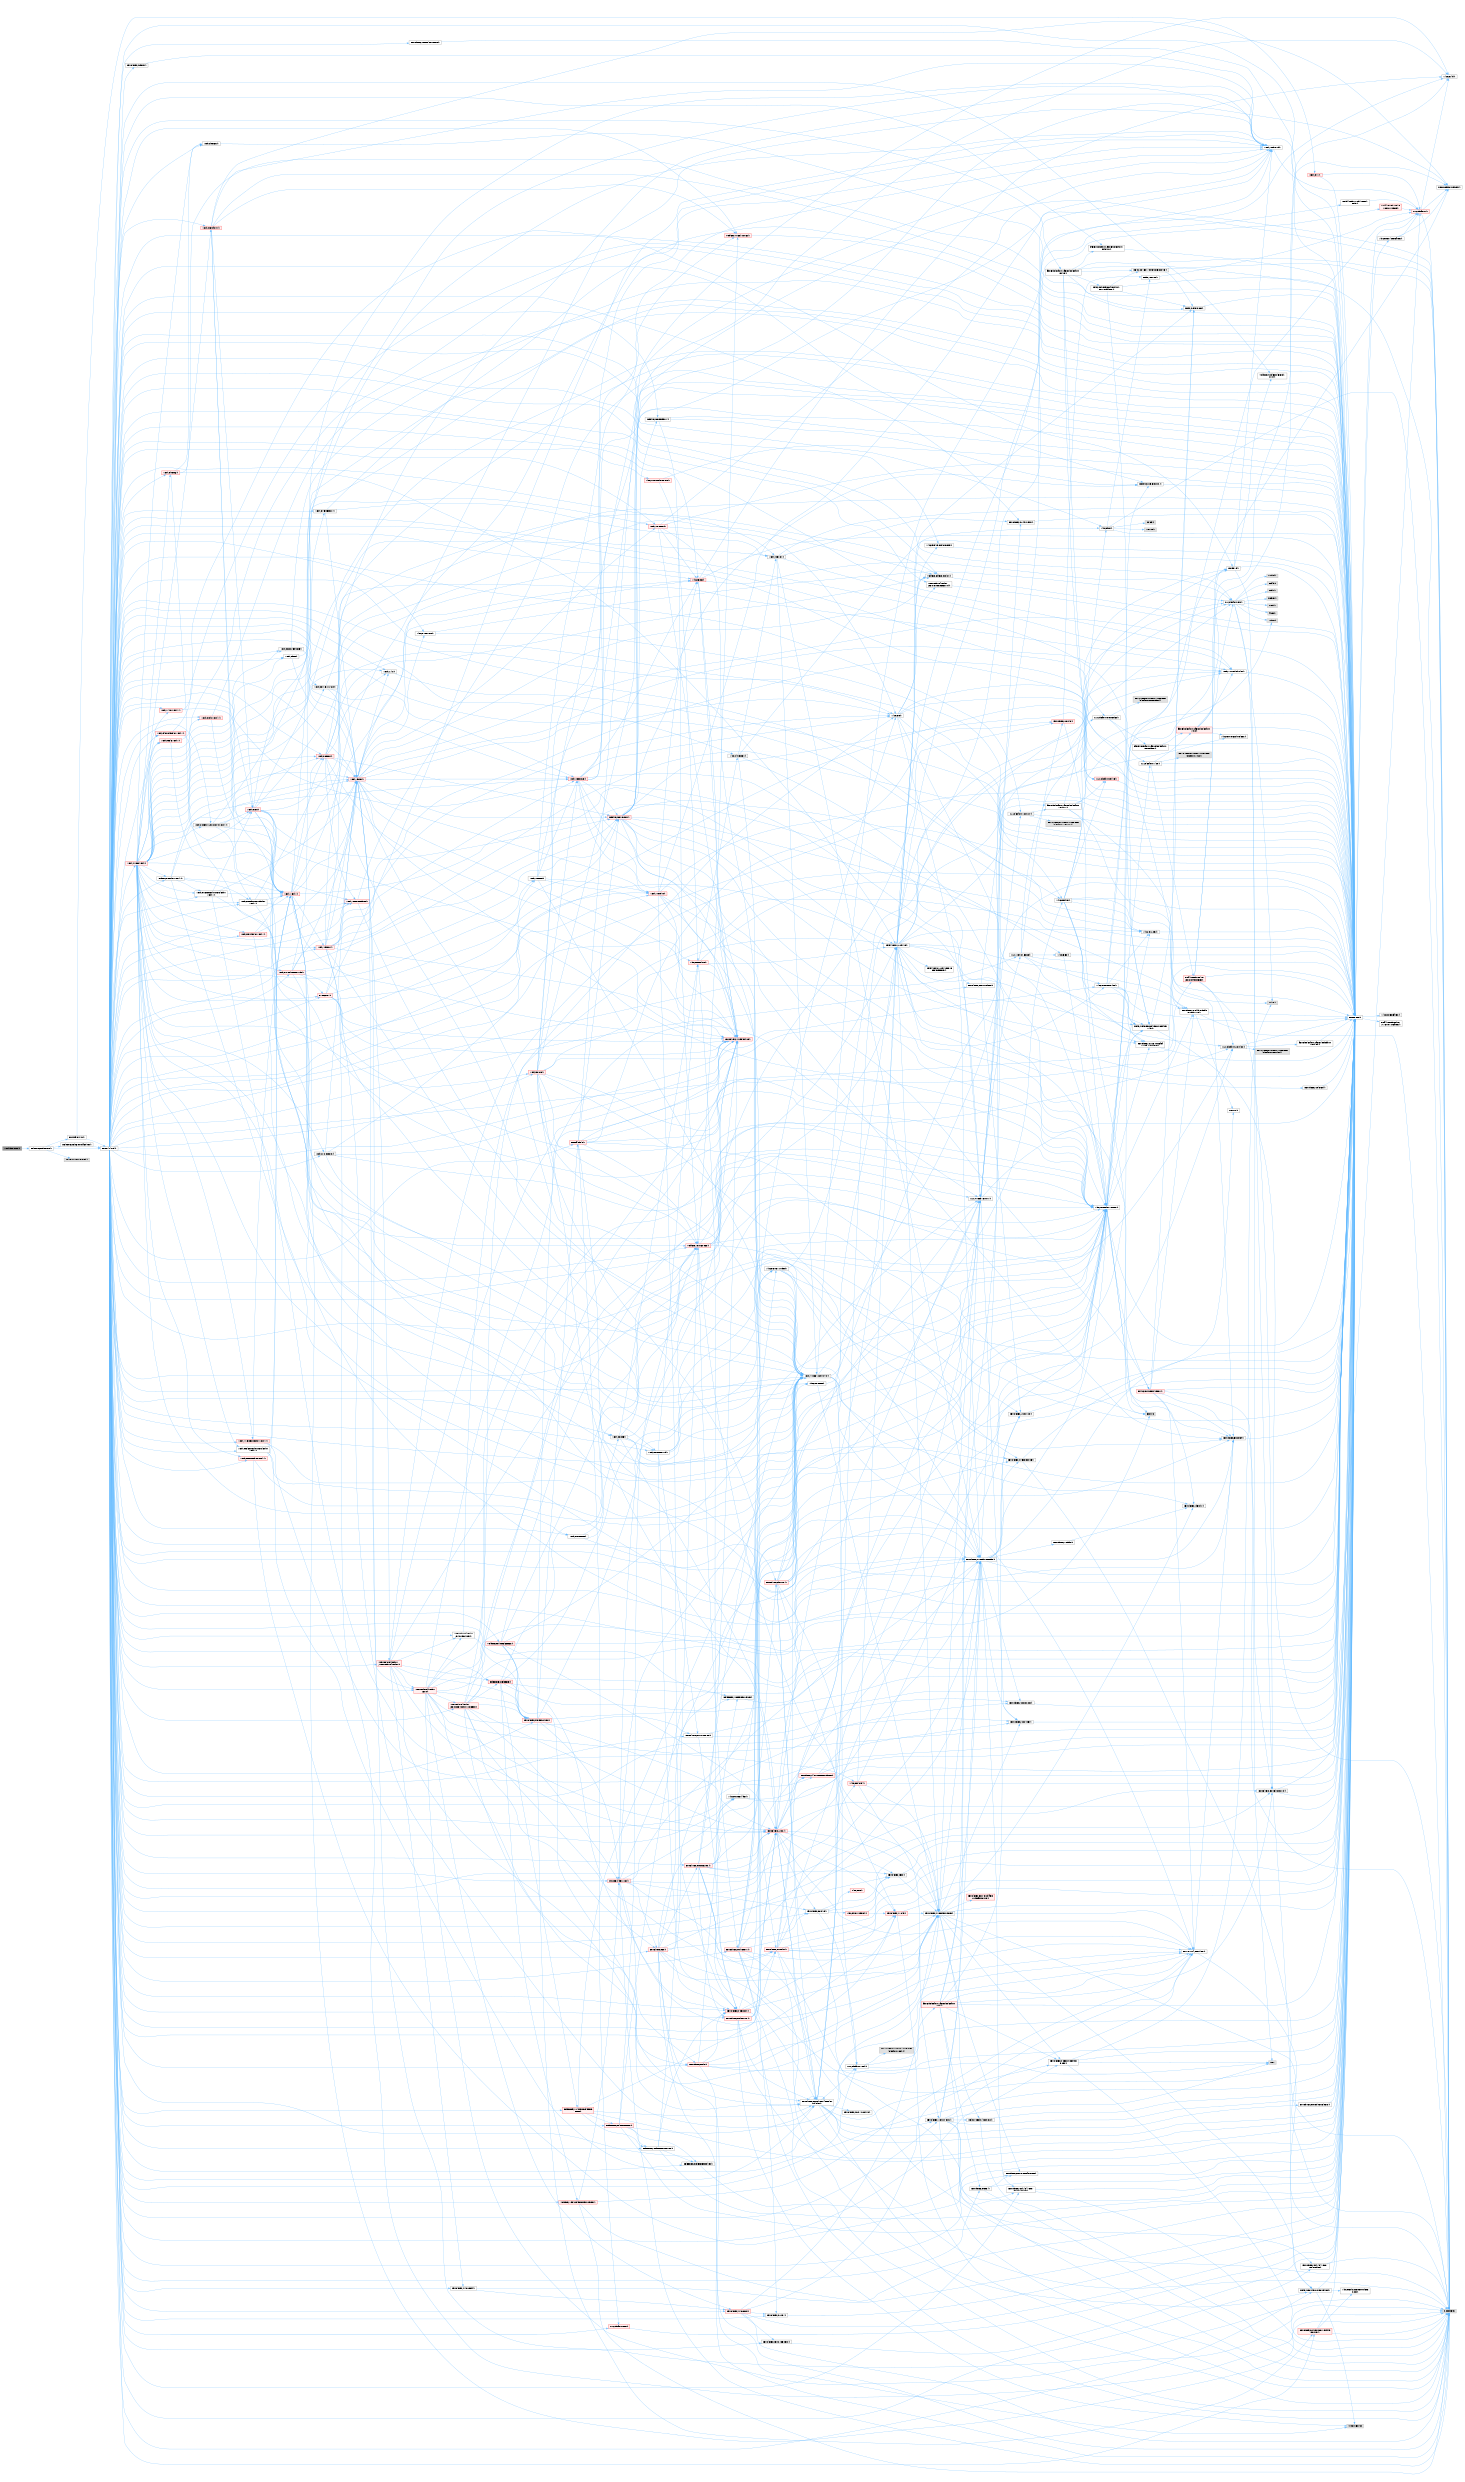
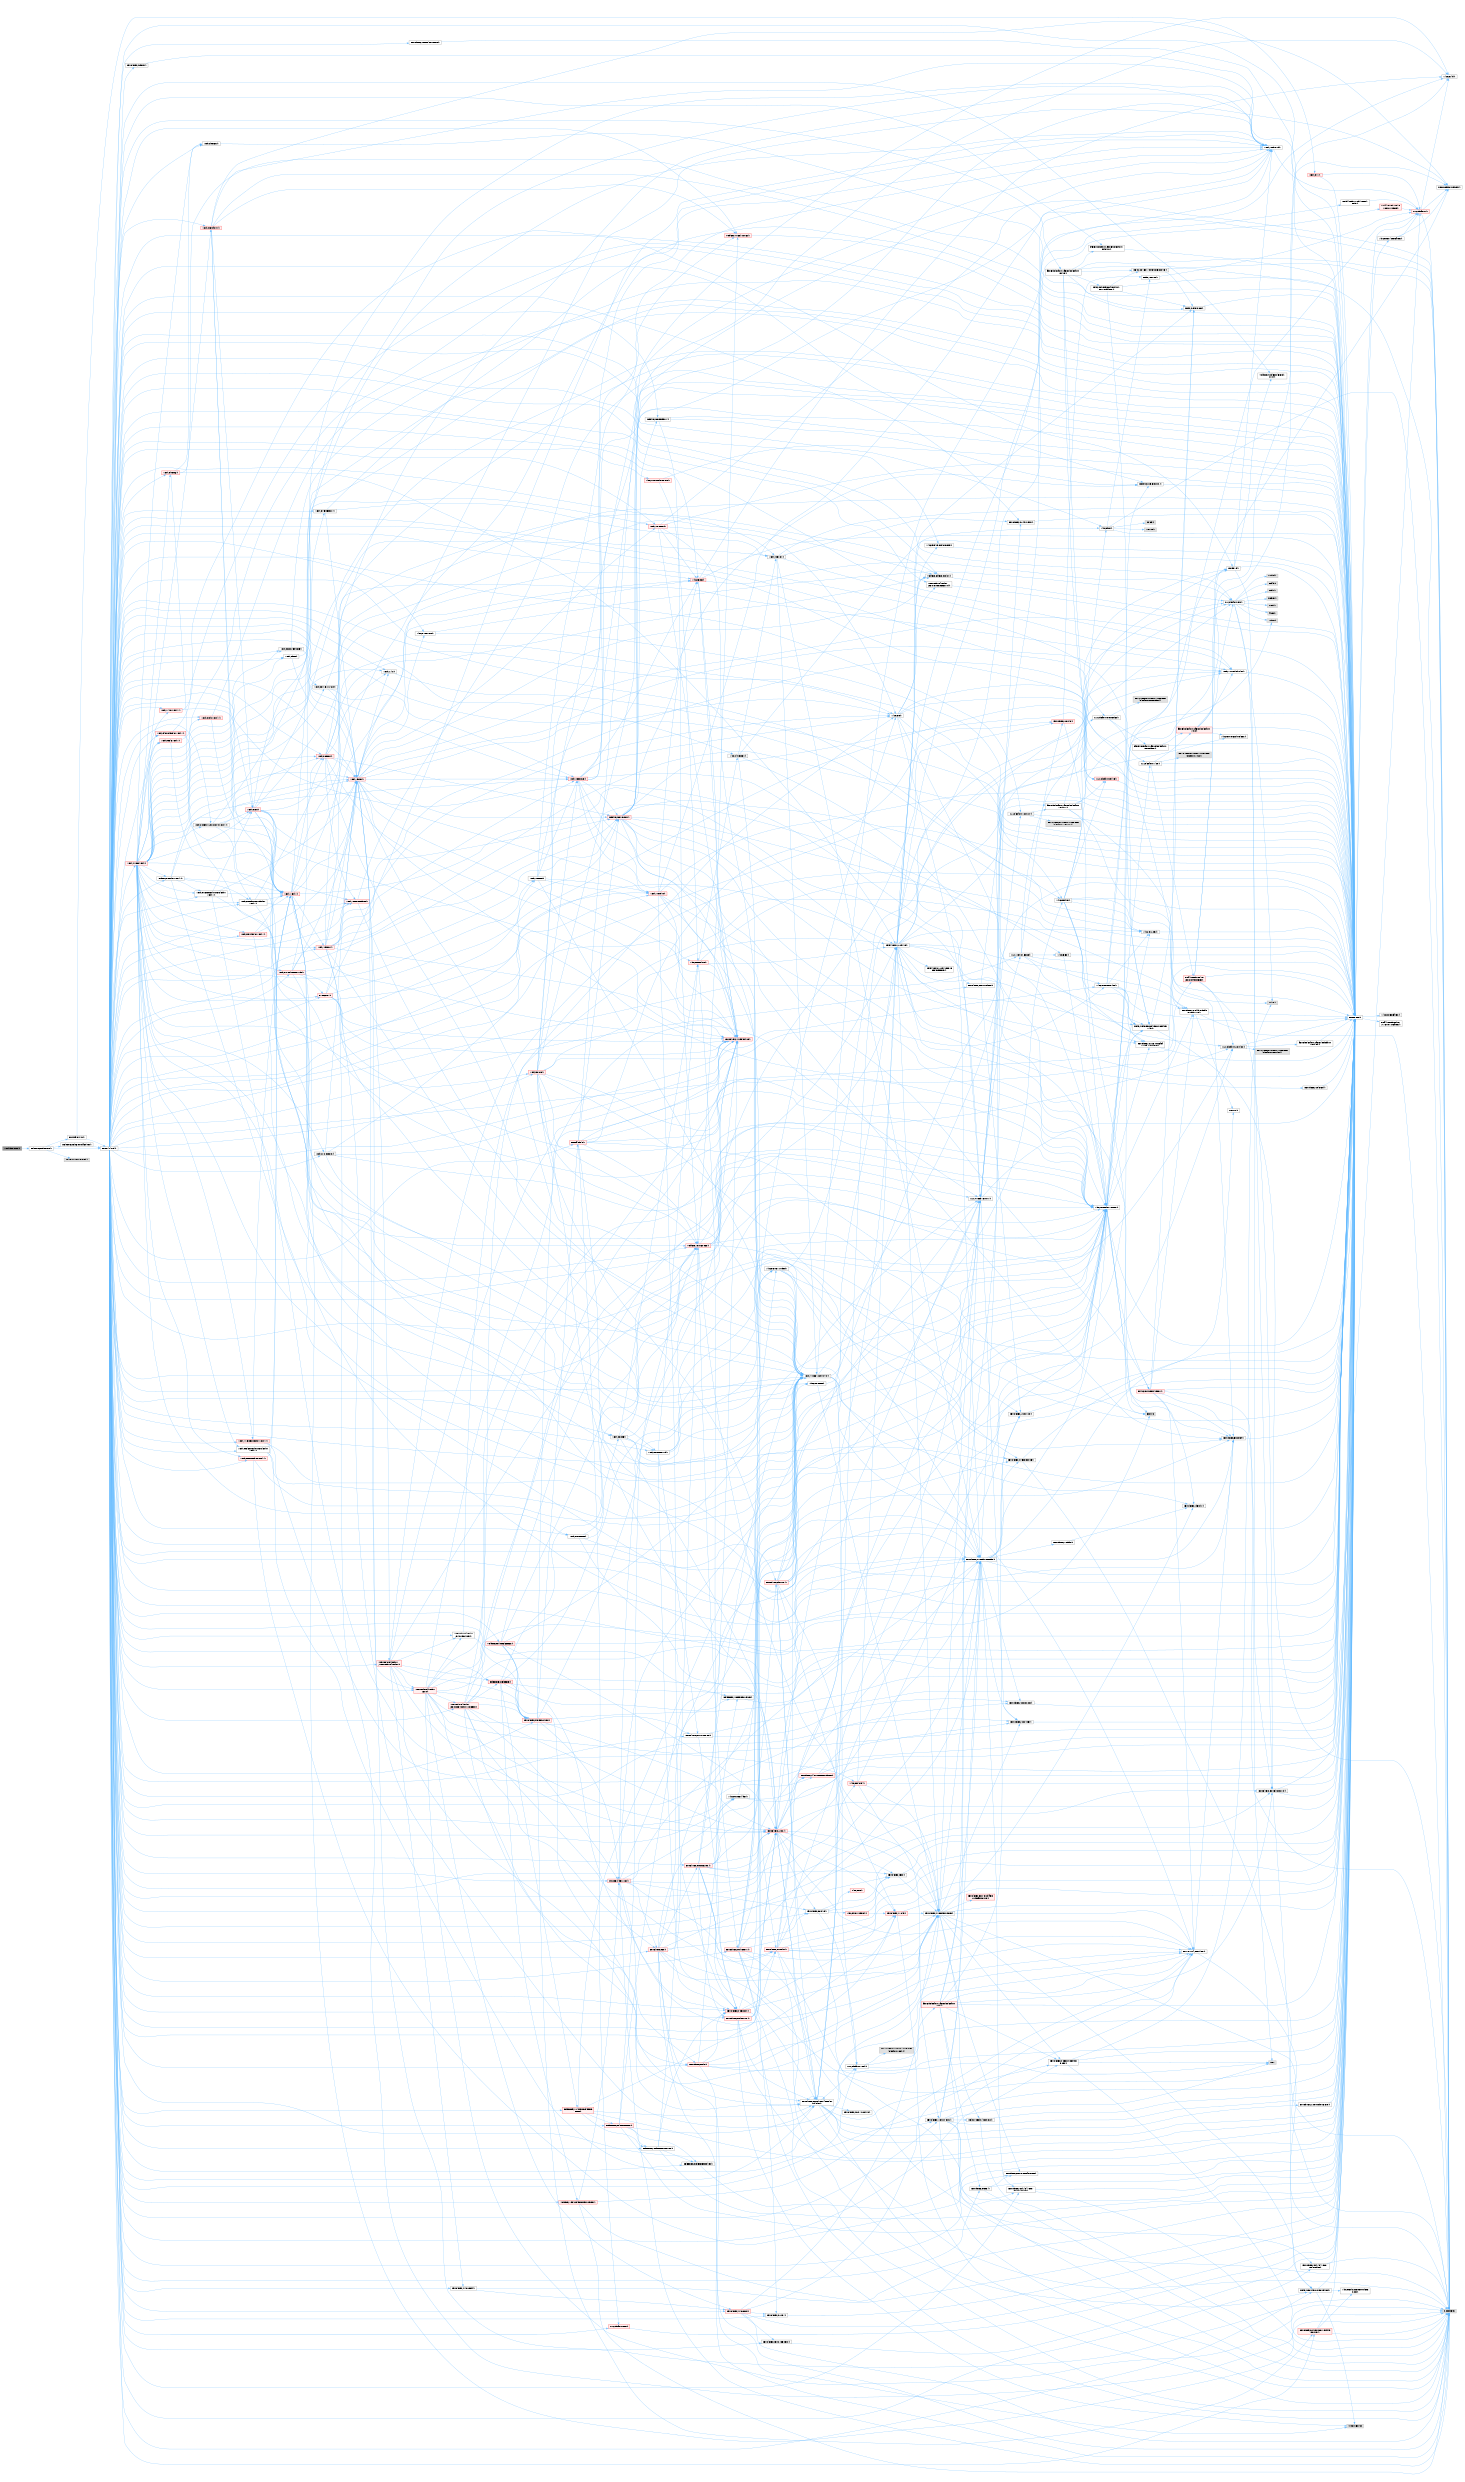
none -> (701, 1680)
(1315, 2105) -> (1315, 2105)
